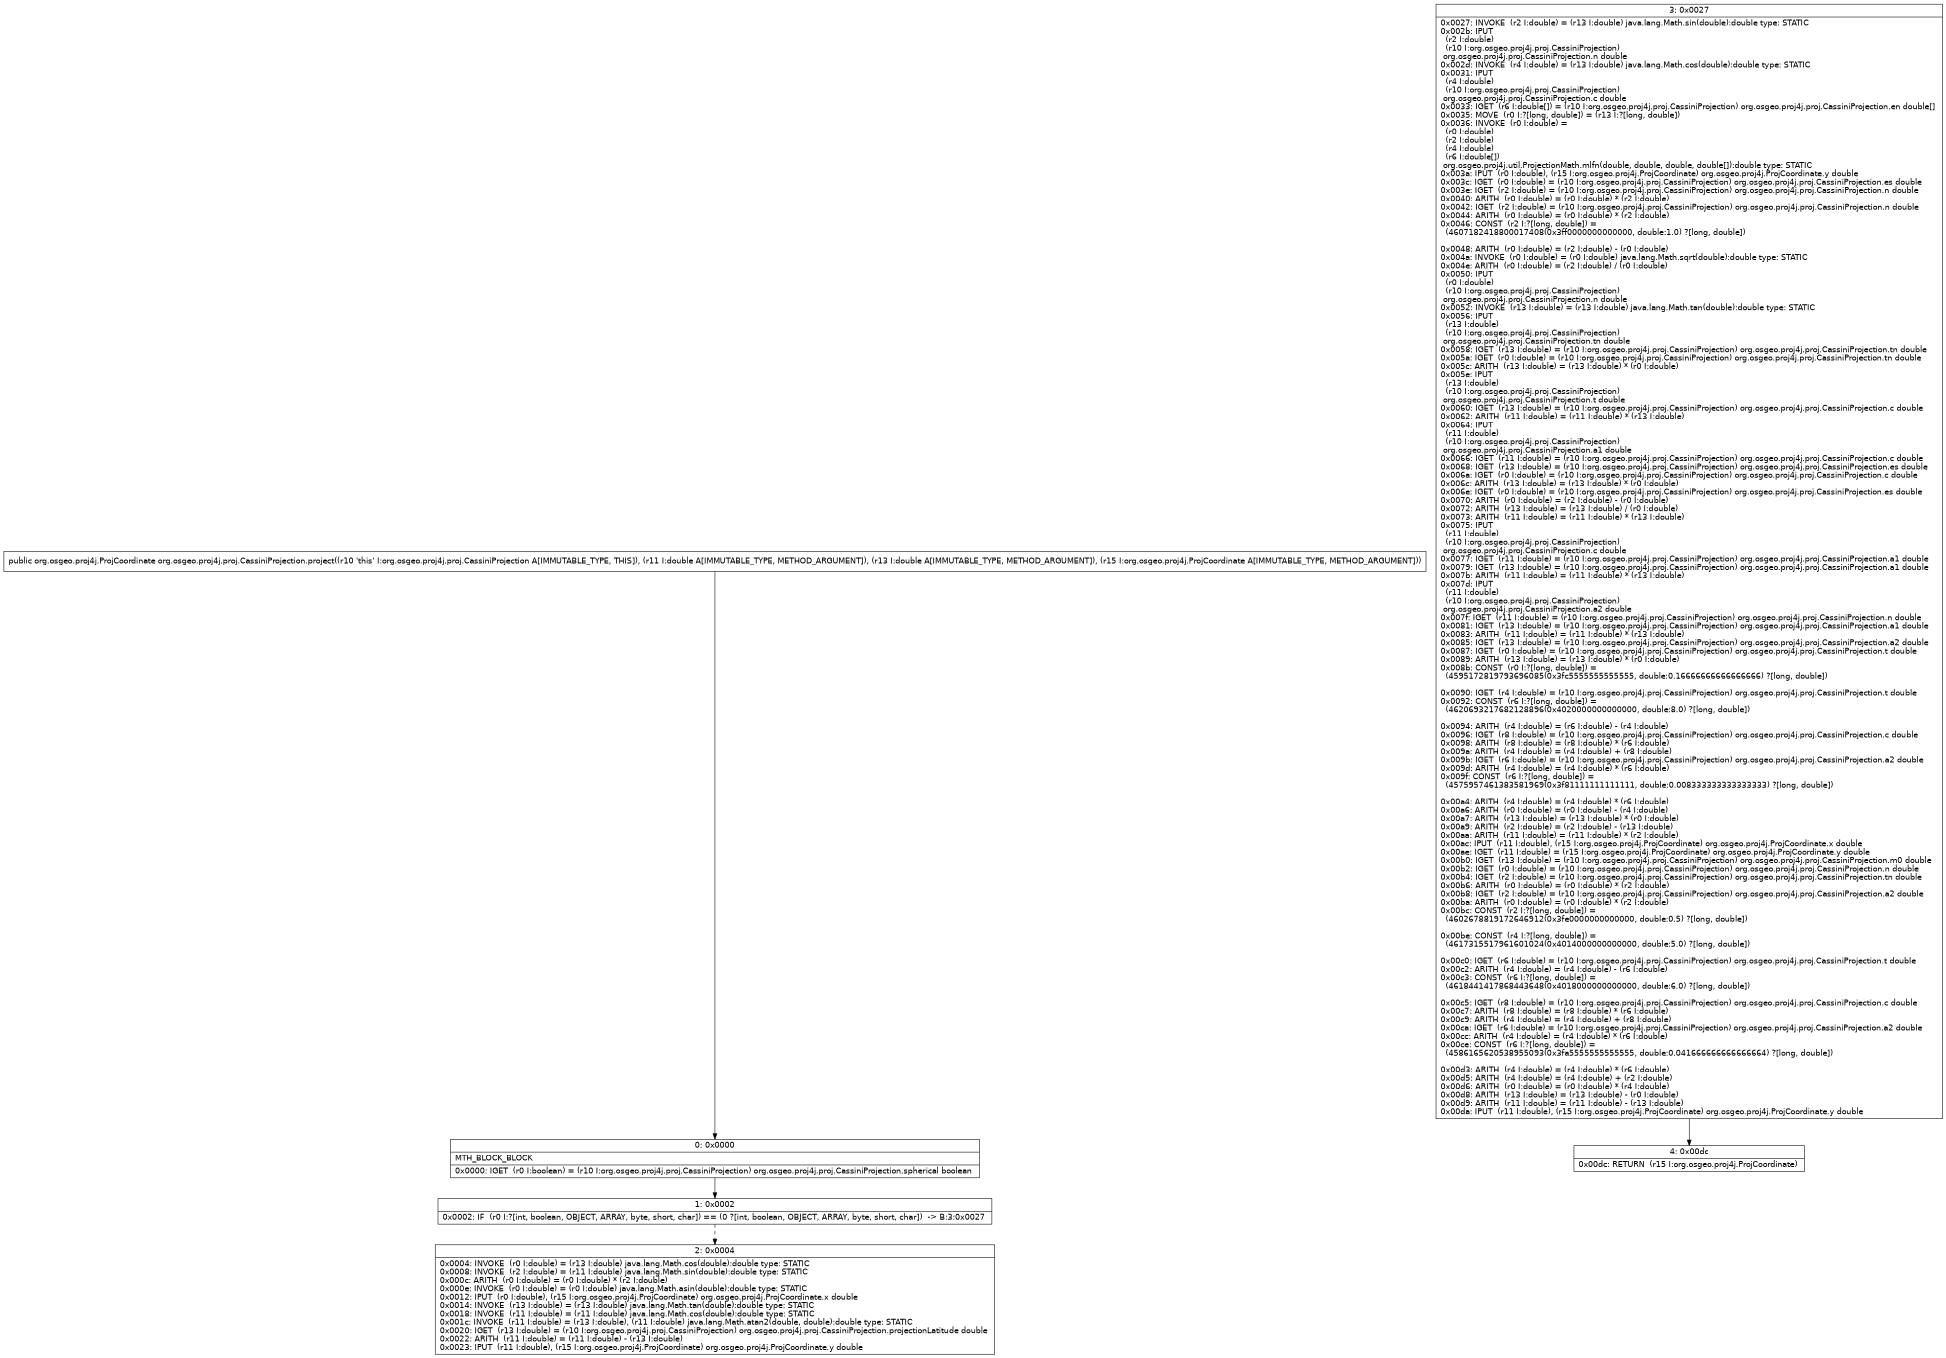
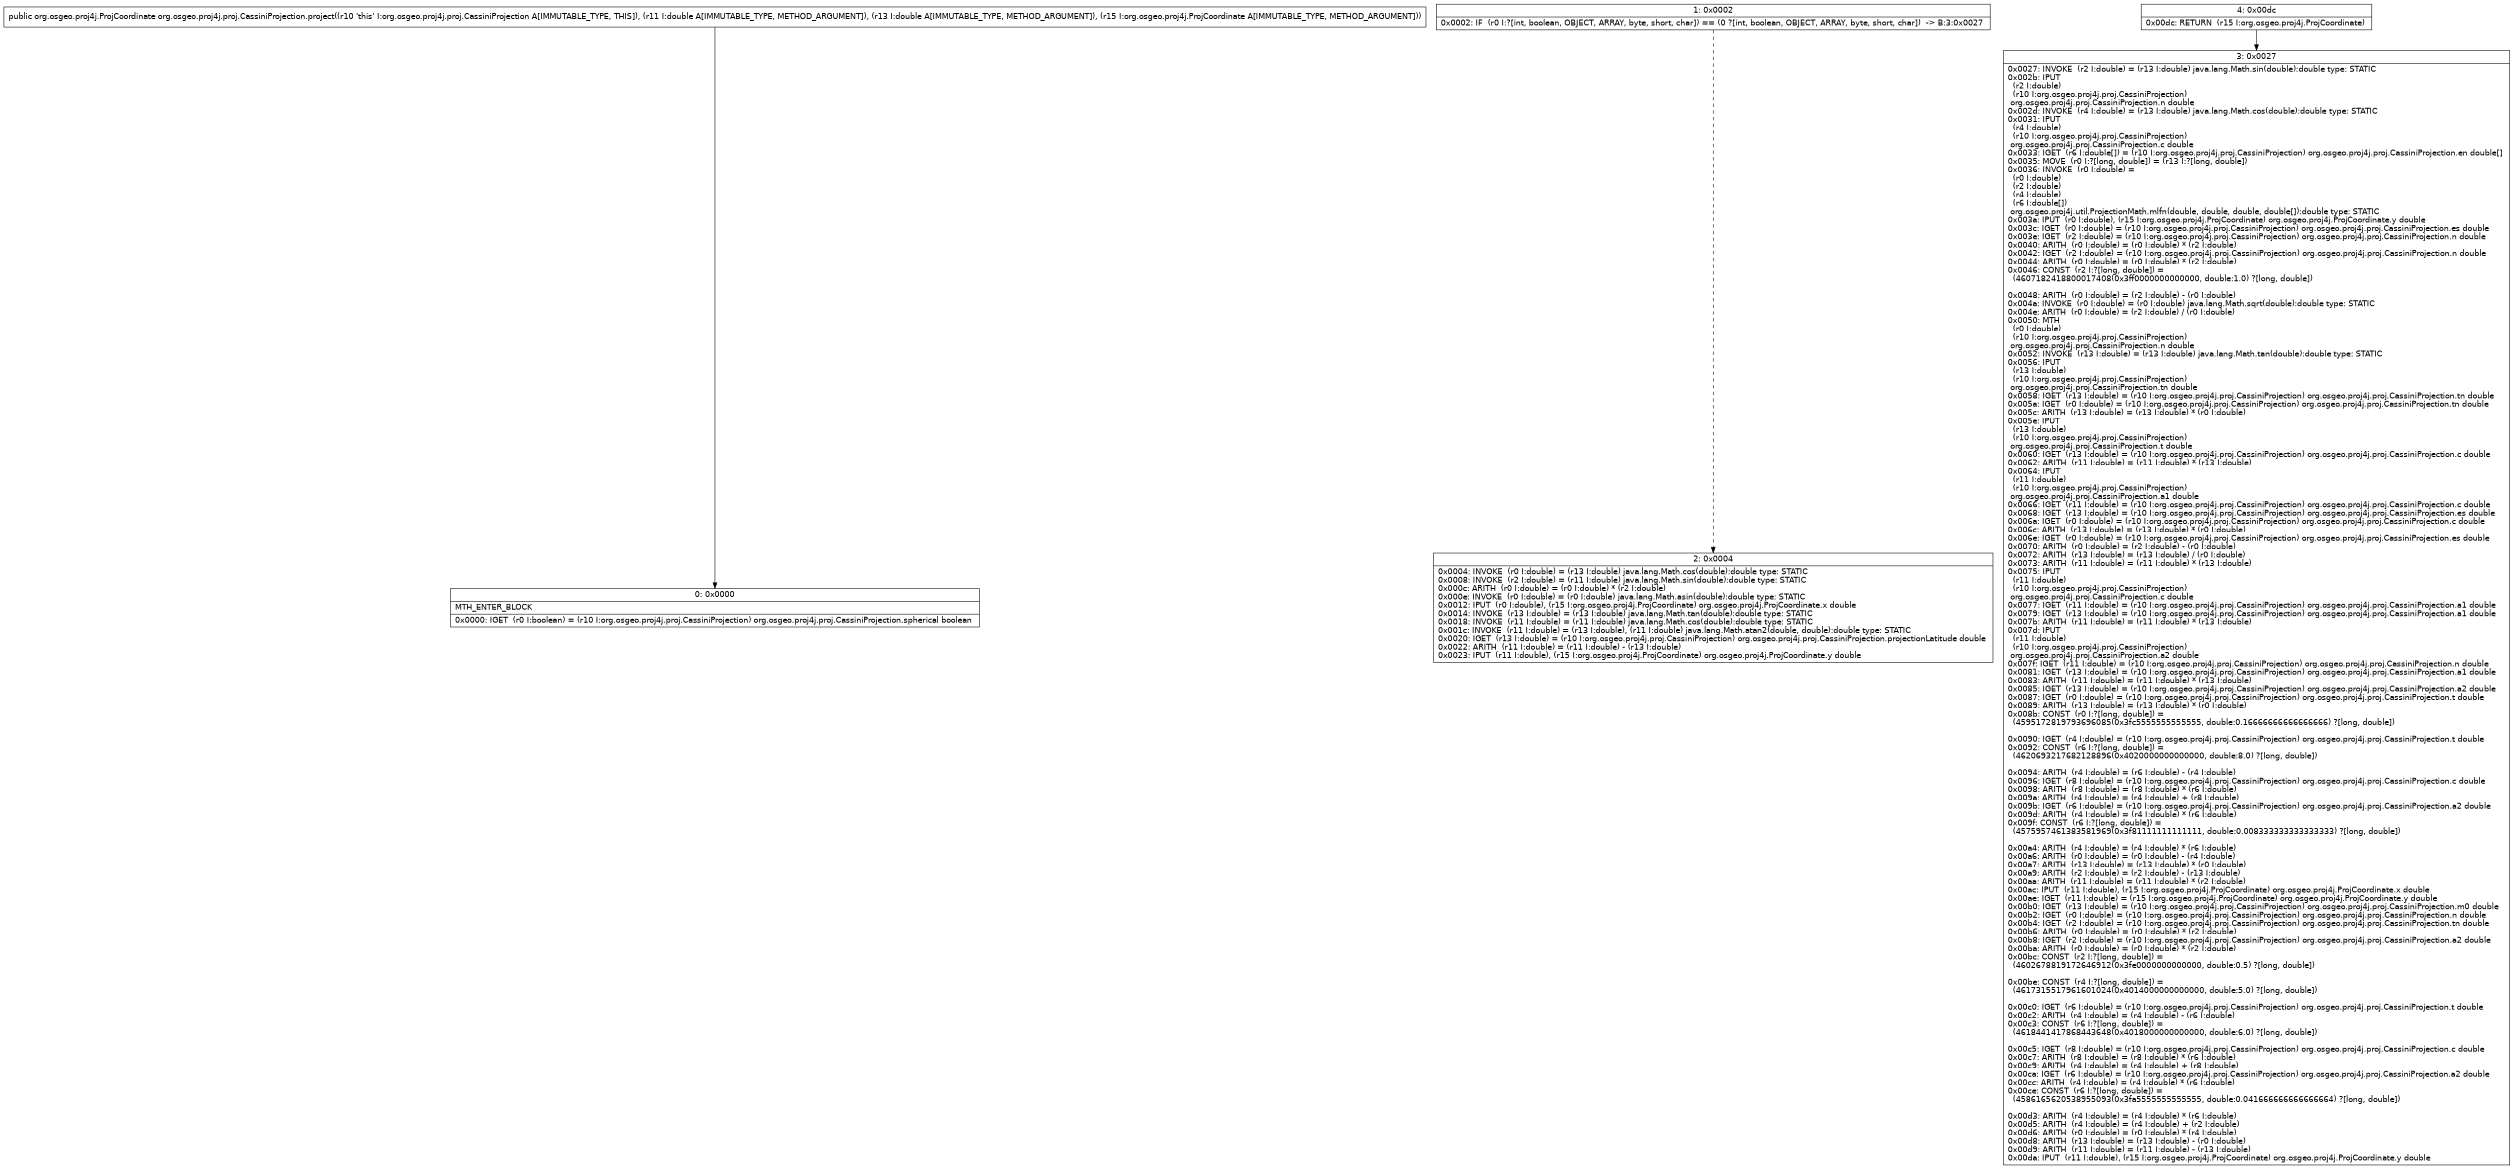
(1469, 274) -> (2037, 321)
(1689, 1129) -> (2257, 37)
(494, 1158) -> (494, 607)
(715, 1185) -> none
